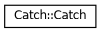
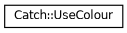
(50, 16) -> (64, 16)
